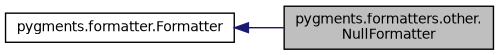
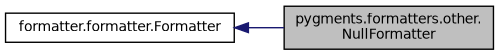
(120, 28) -> (120, 28)
